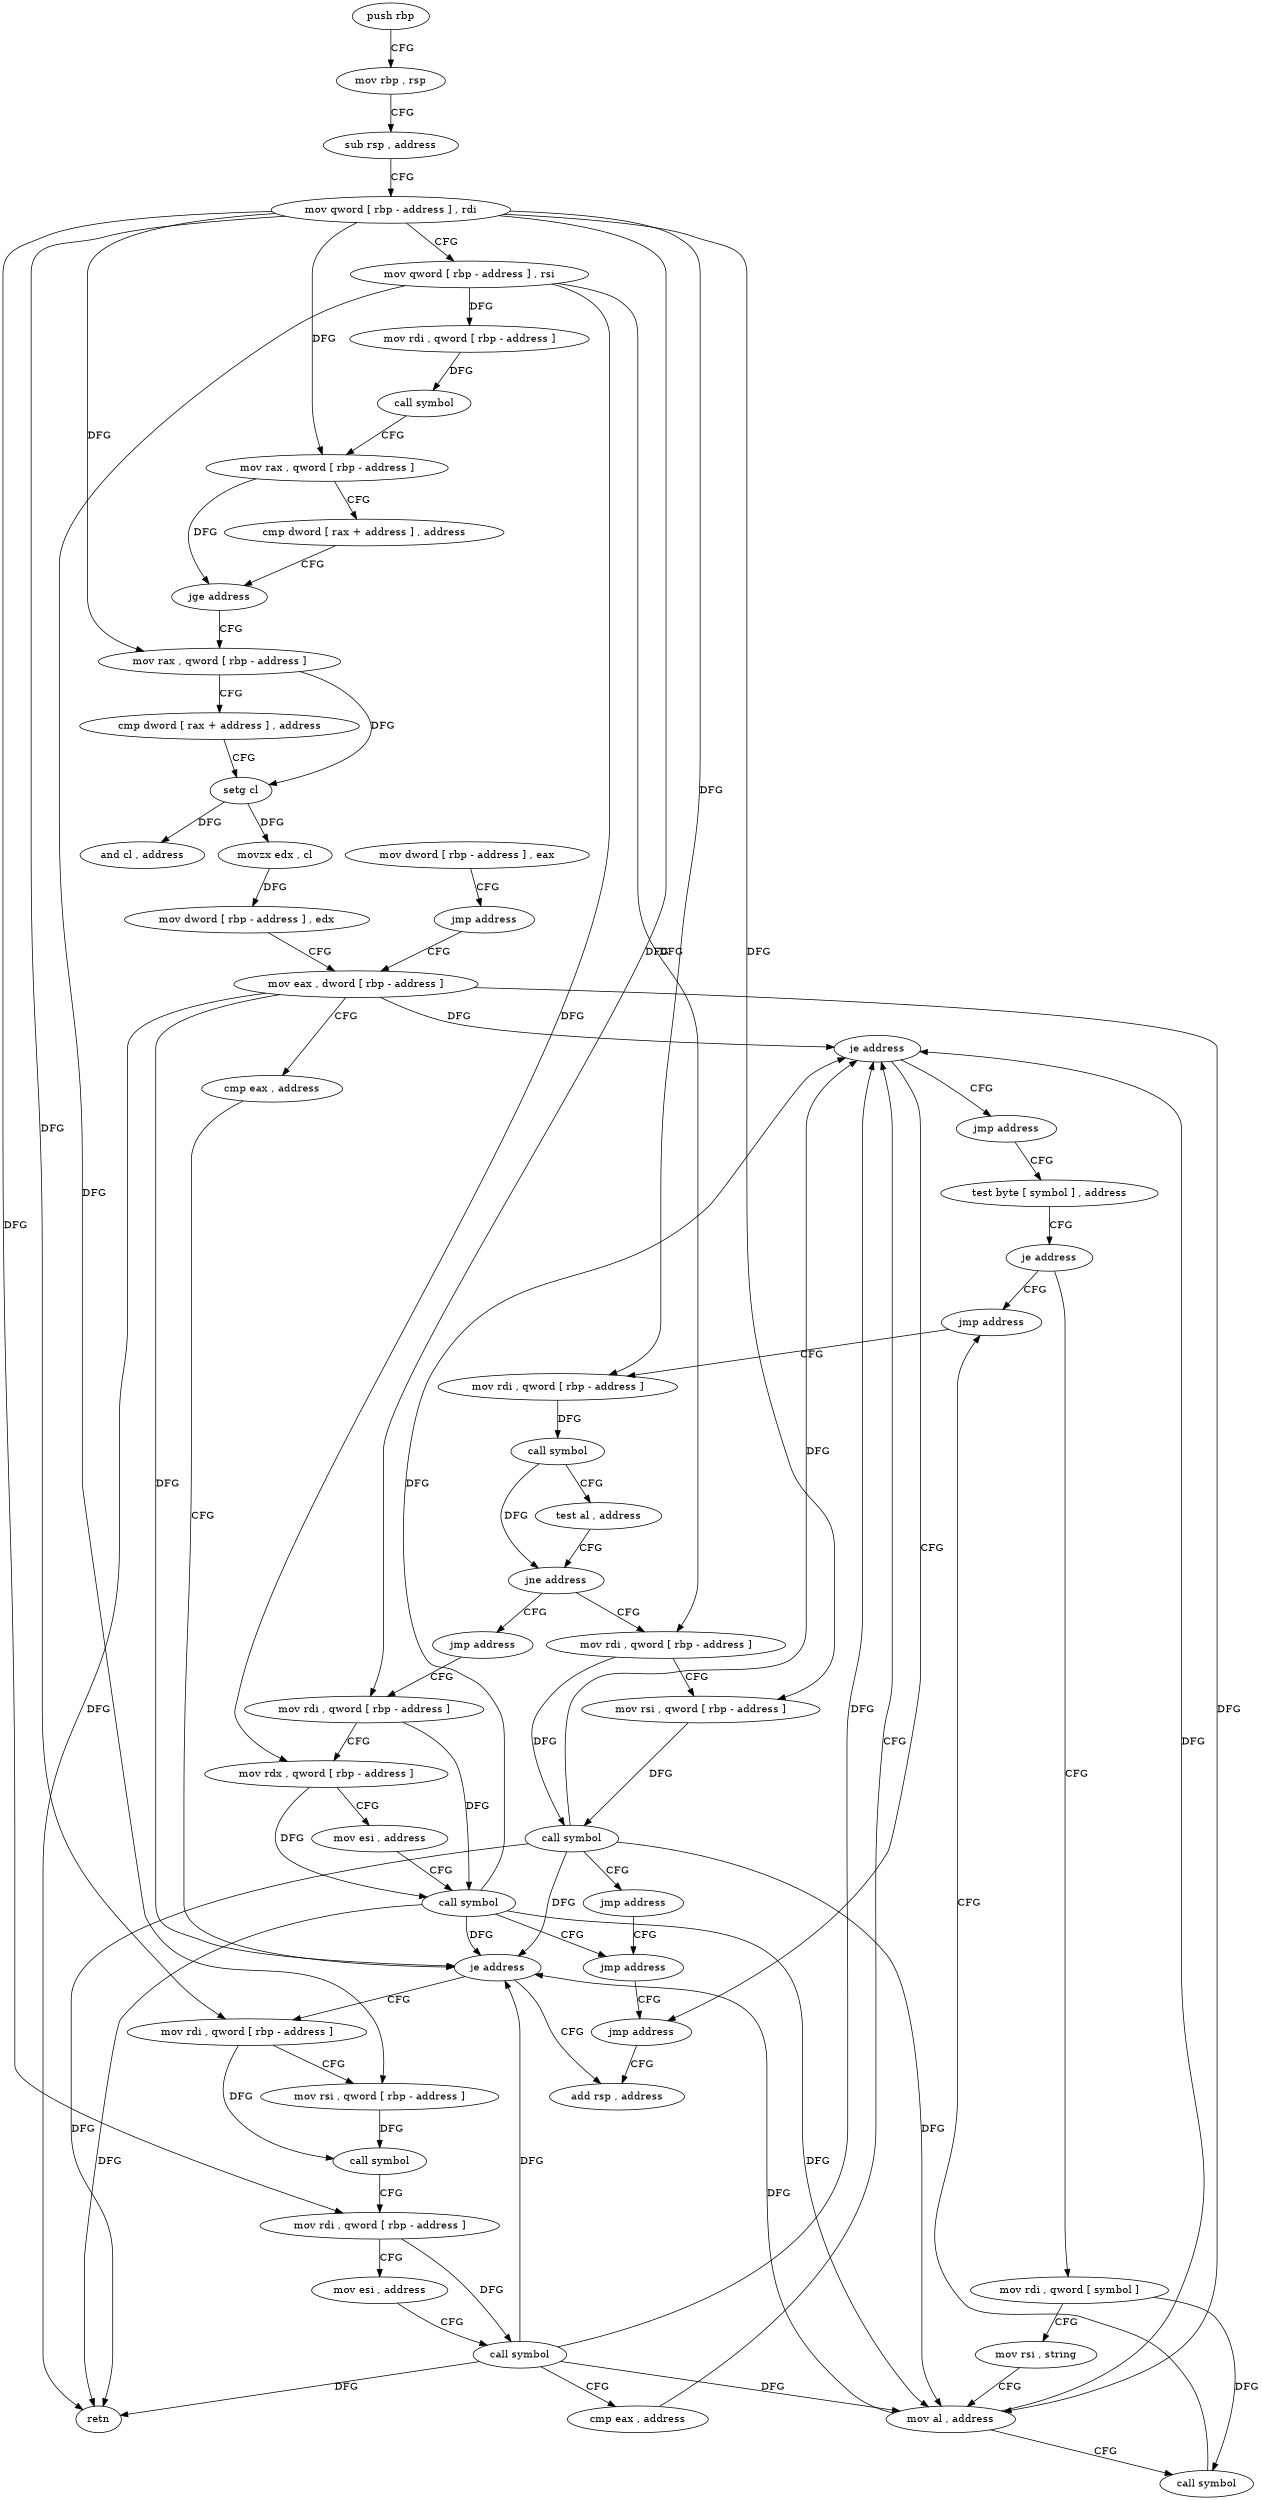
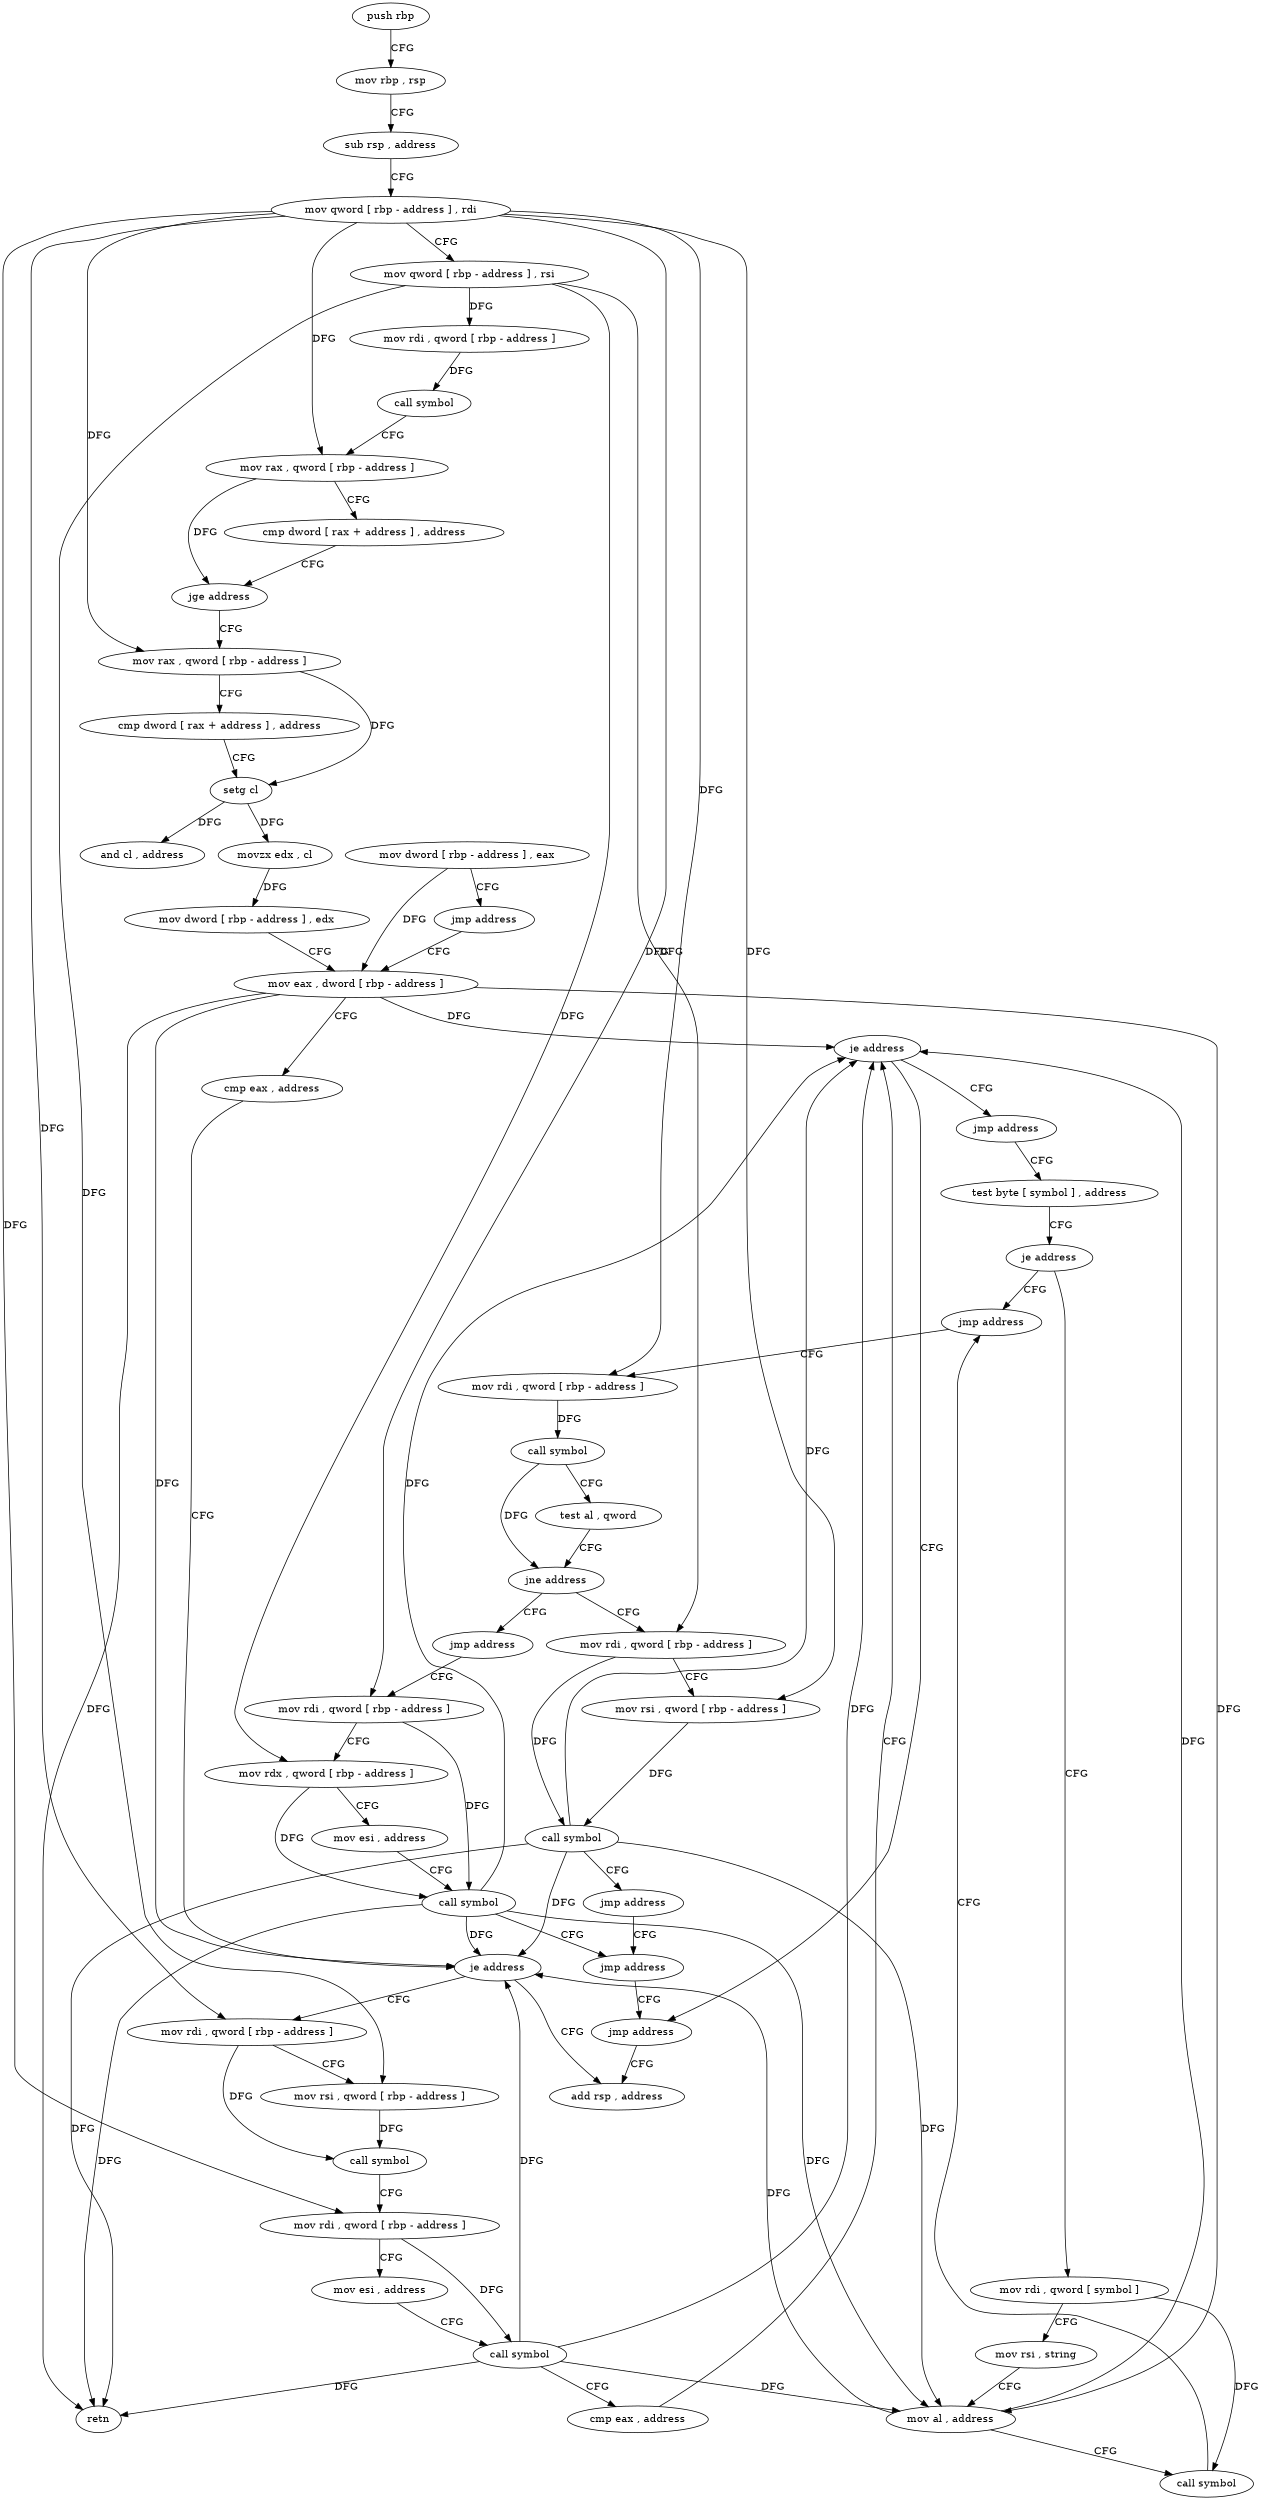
none -> (399, 910)
(599, 1516) -> (599, 1516)
